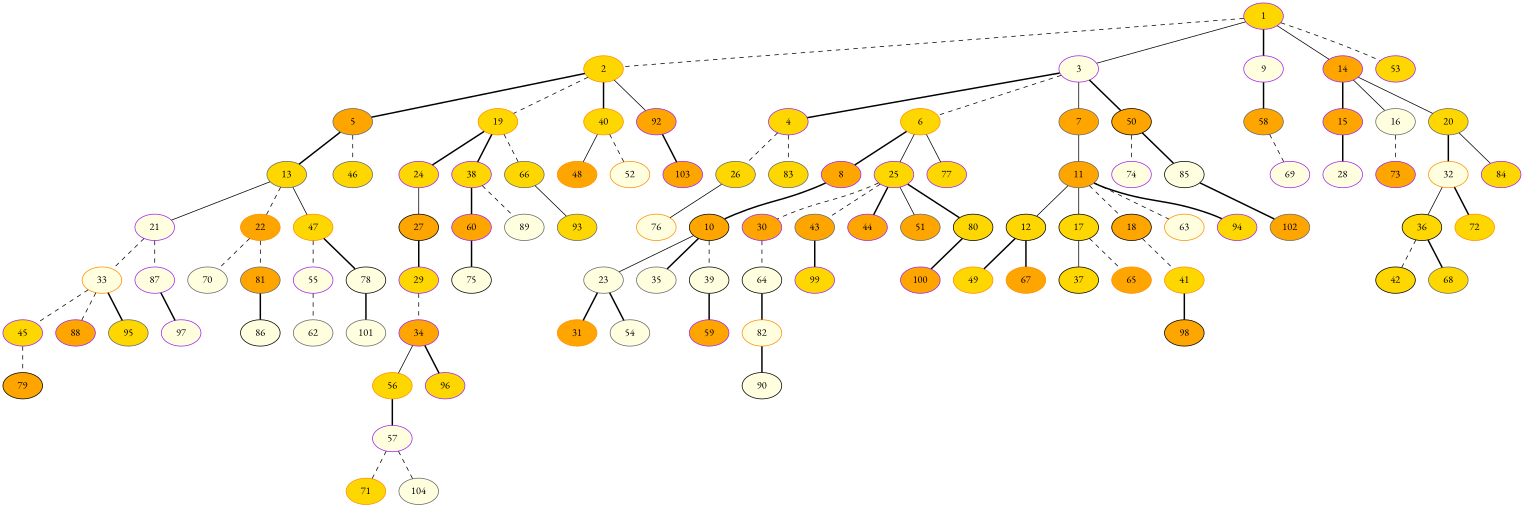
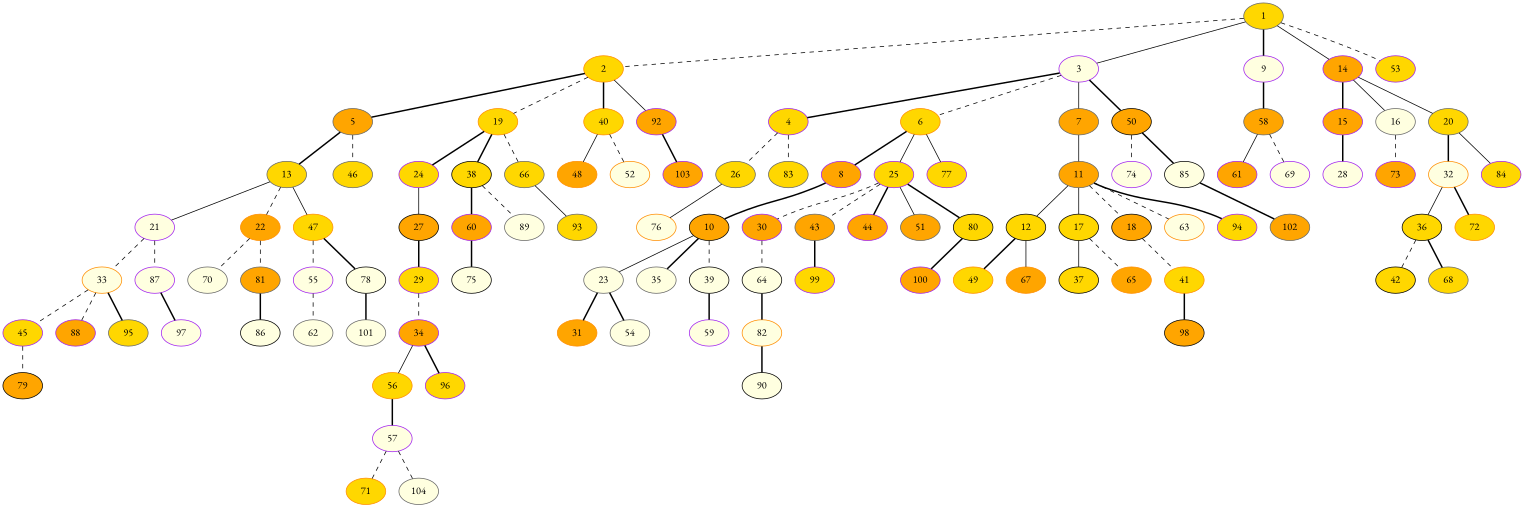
(1264, 16) -> (1264, 16)
(472, 175) -> (472, 175)
none -> (1237, 175)
(1026, 254) -> (1026, 254)
(709, 333) -> (709, 333)
